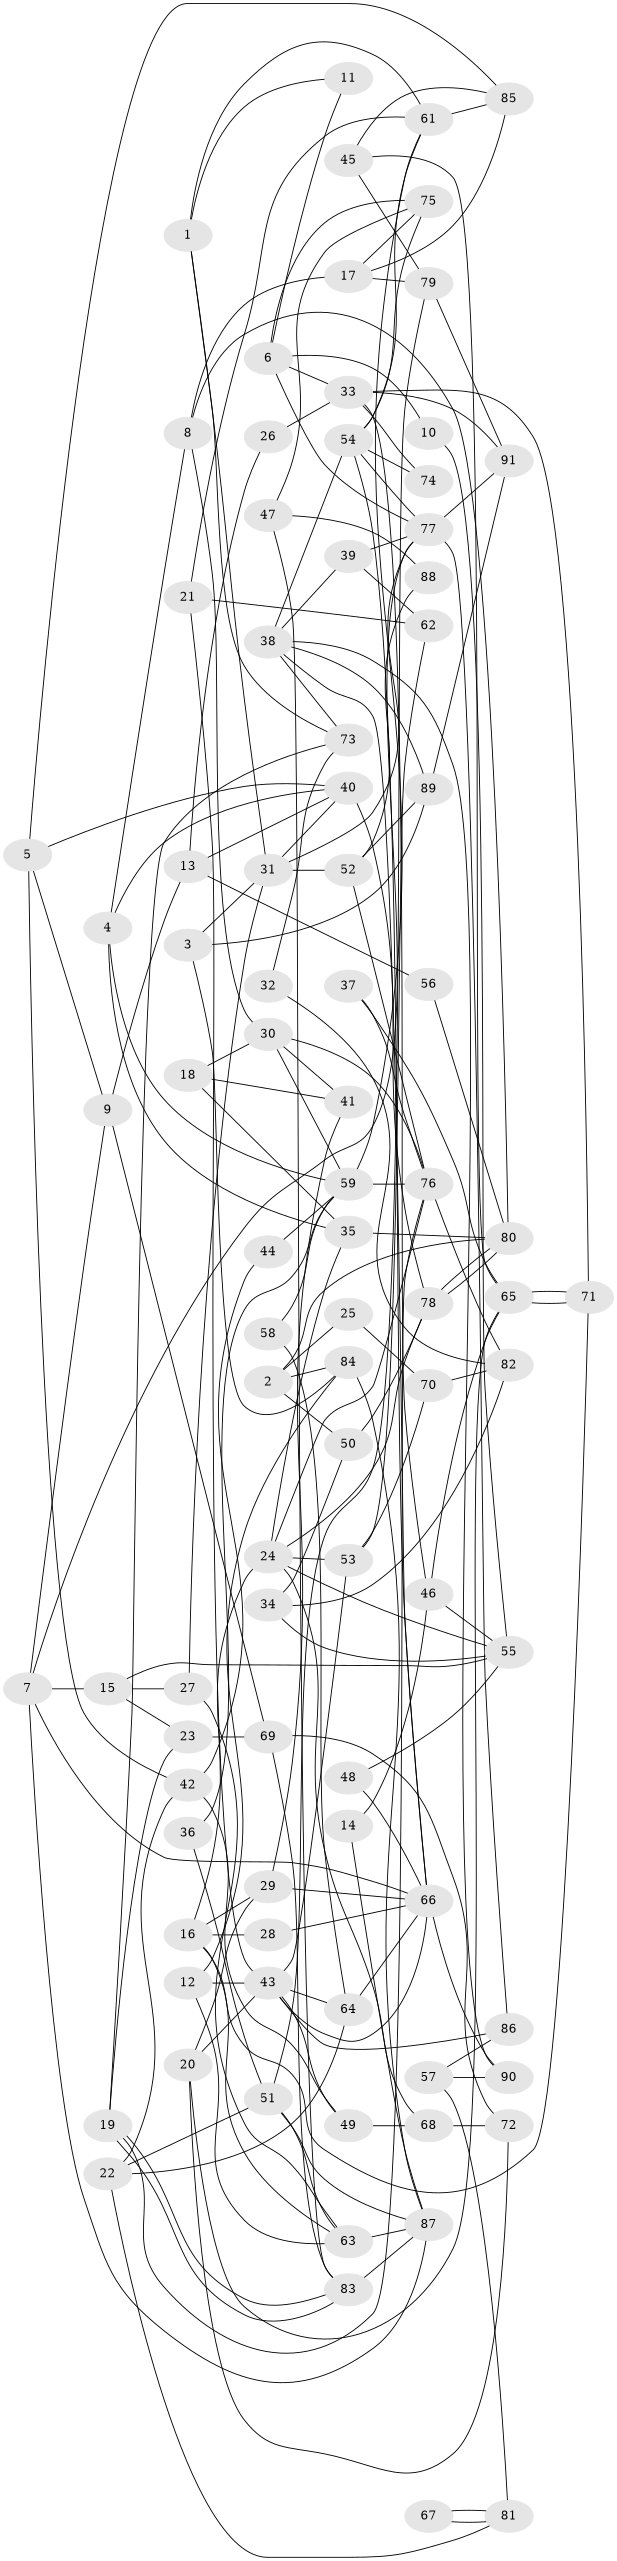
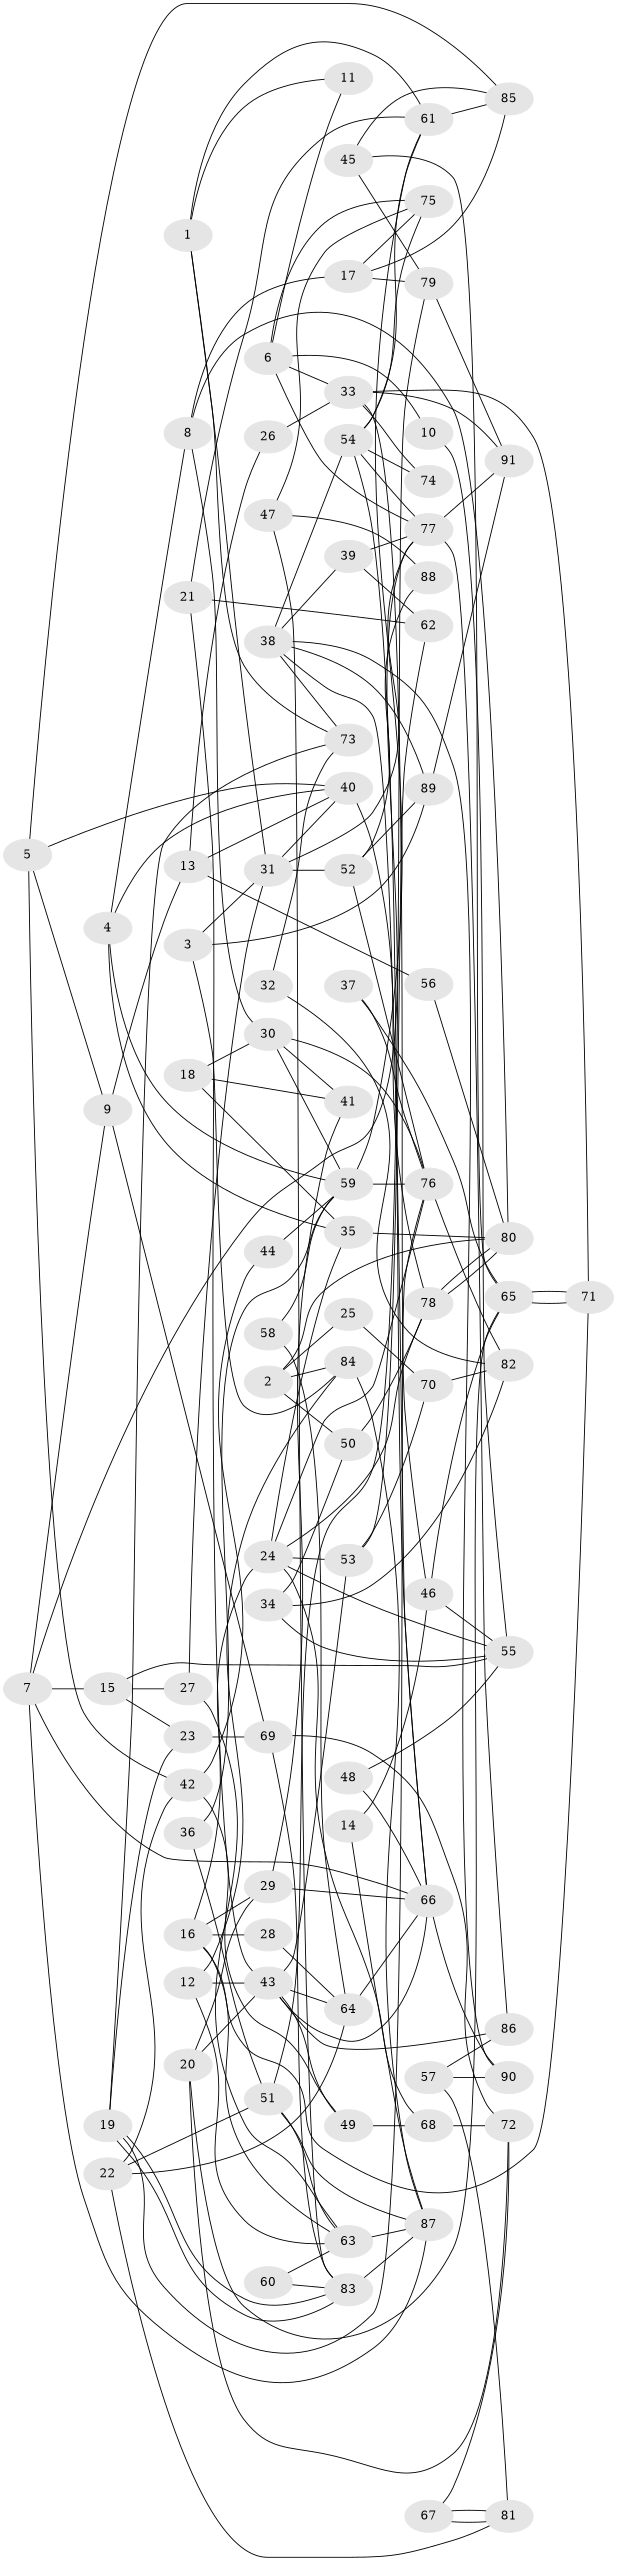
(354, 1917) -> (312, 1976)
none -> (268, 2283)
none -> (496, 2327)
